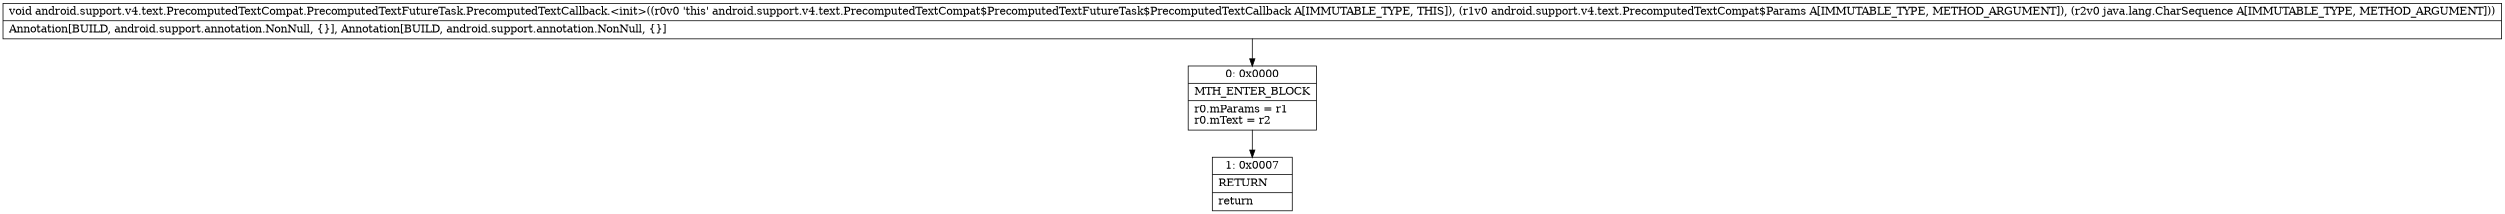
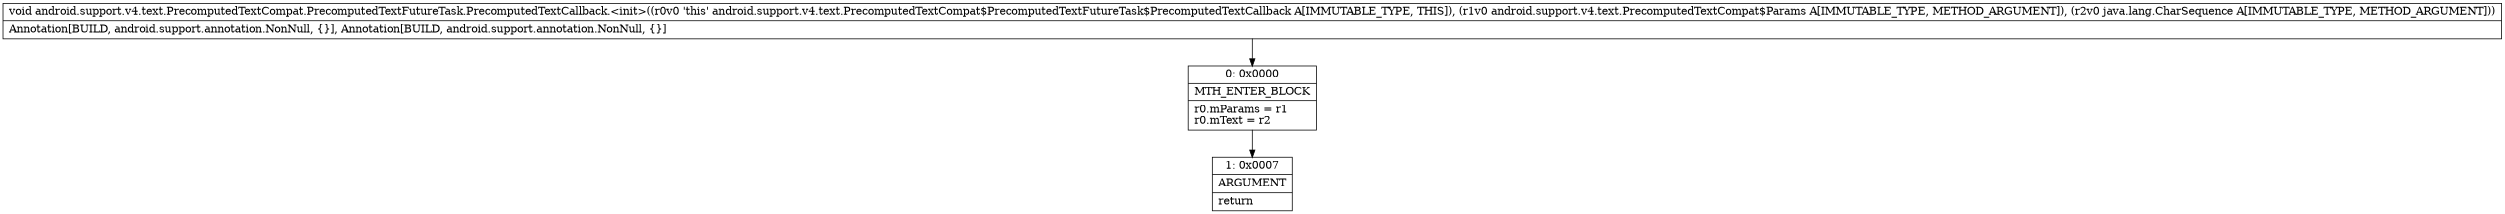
(1243, 183) -> (1252, 183)
